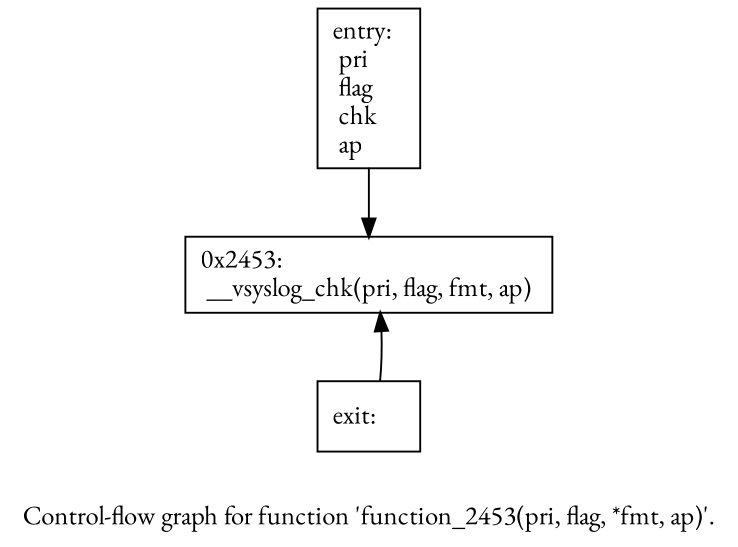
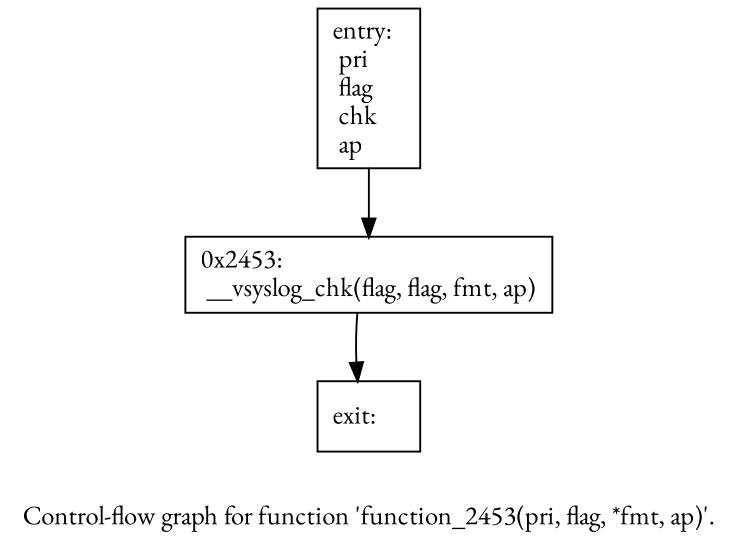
(367, 288) -> (369, 288)
(382, 356) -> (356, 337)
